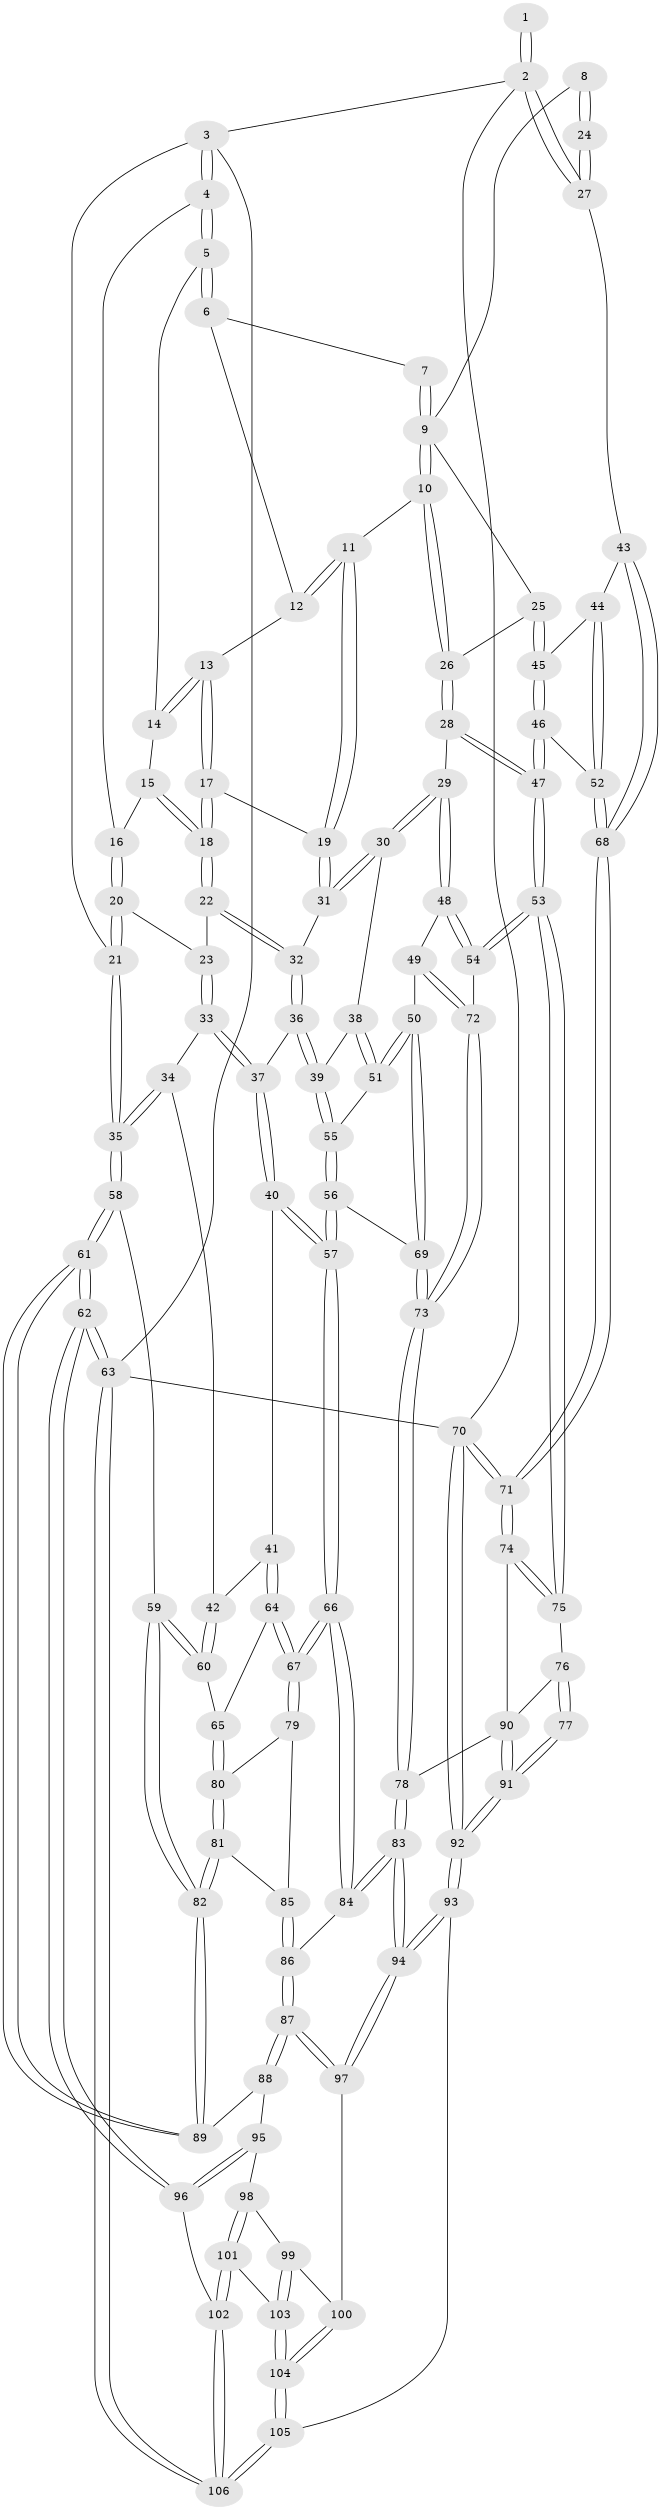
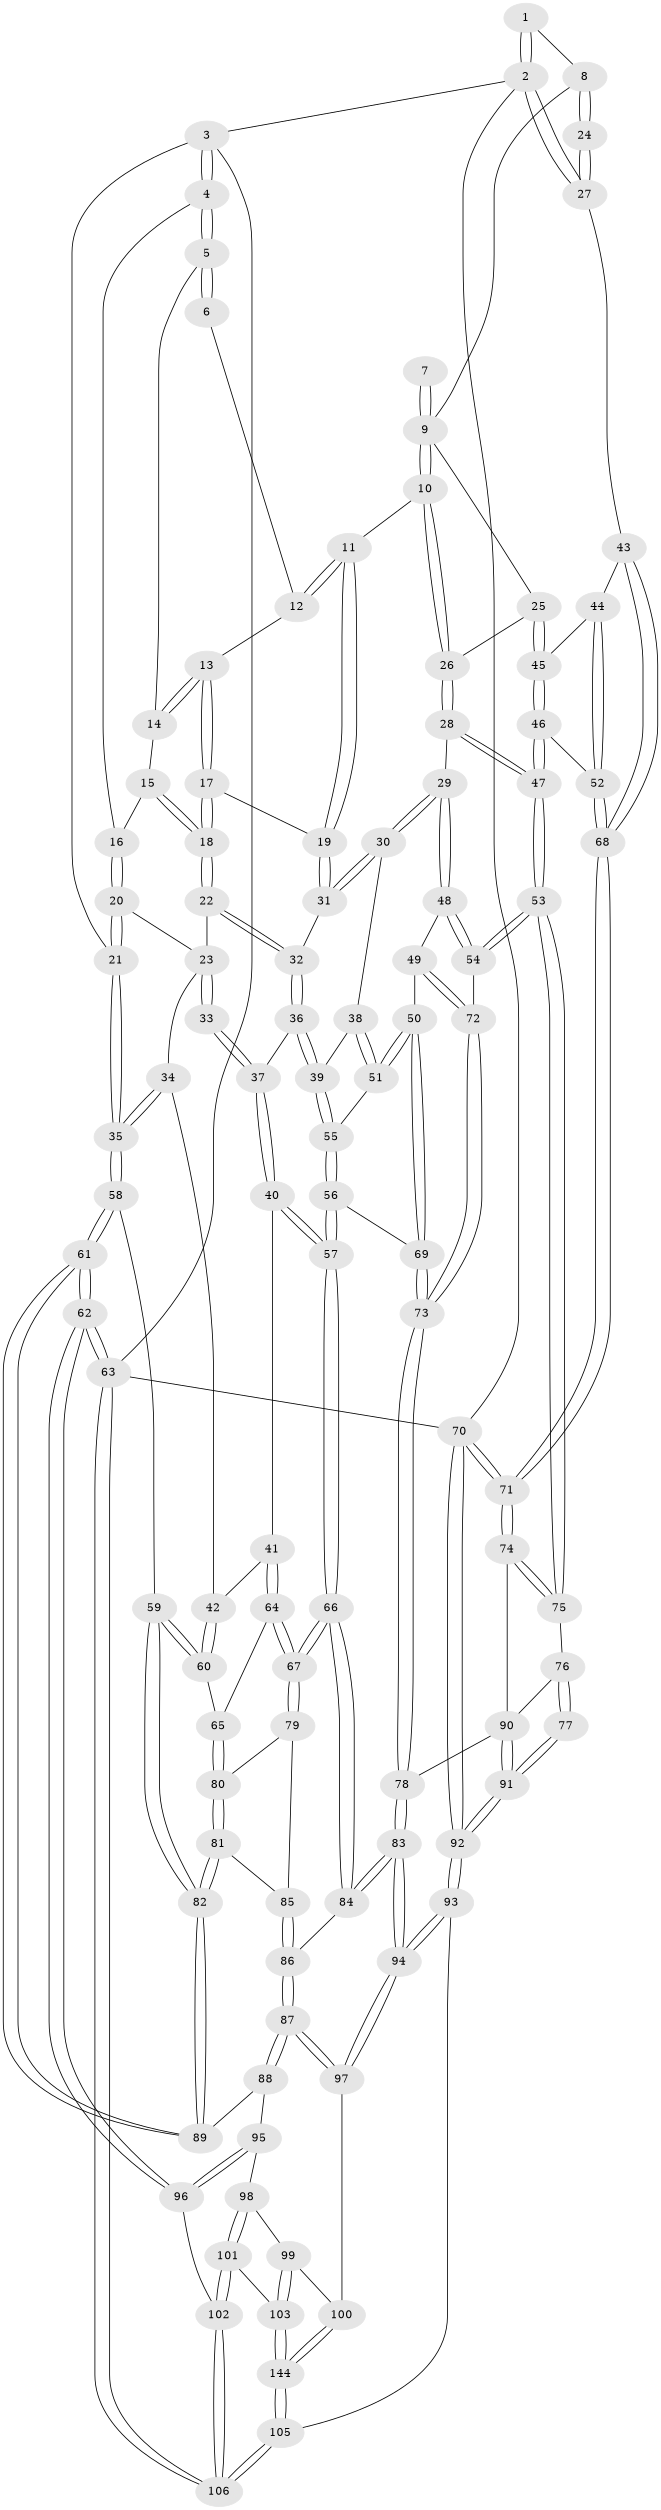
none -> (555, 47)
(316, 342) -> none
(188, 1049) -> (174, 1016)
(281, 2374) -> (281, 2374)
